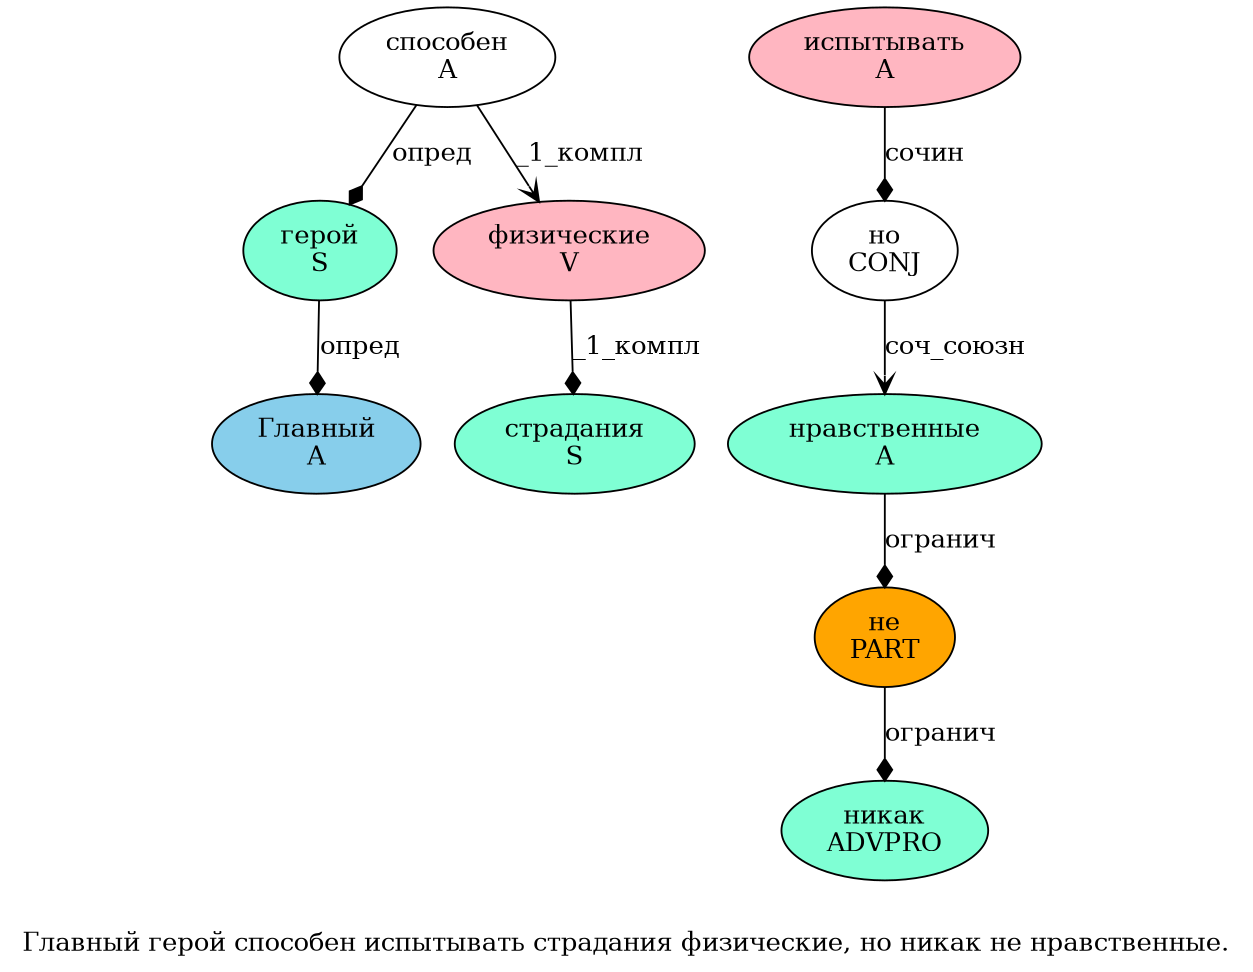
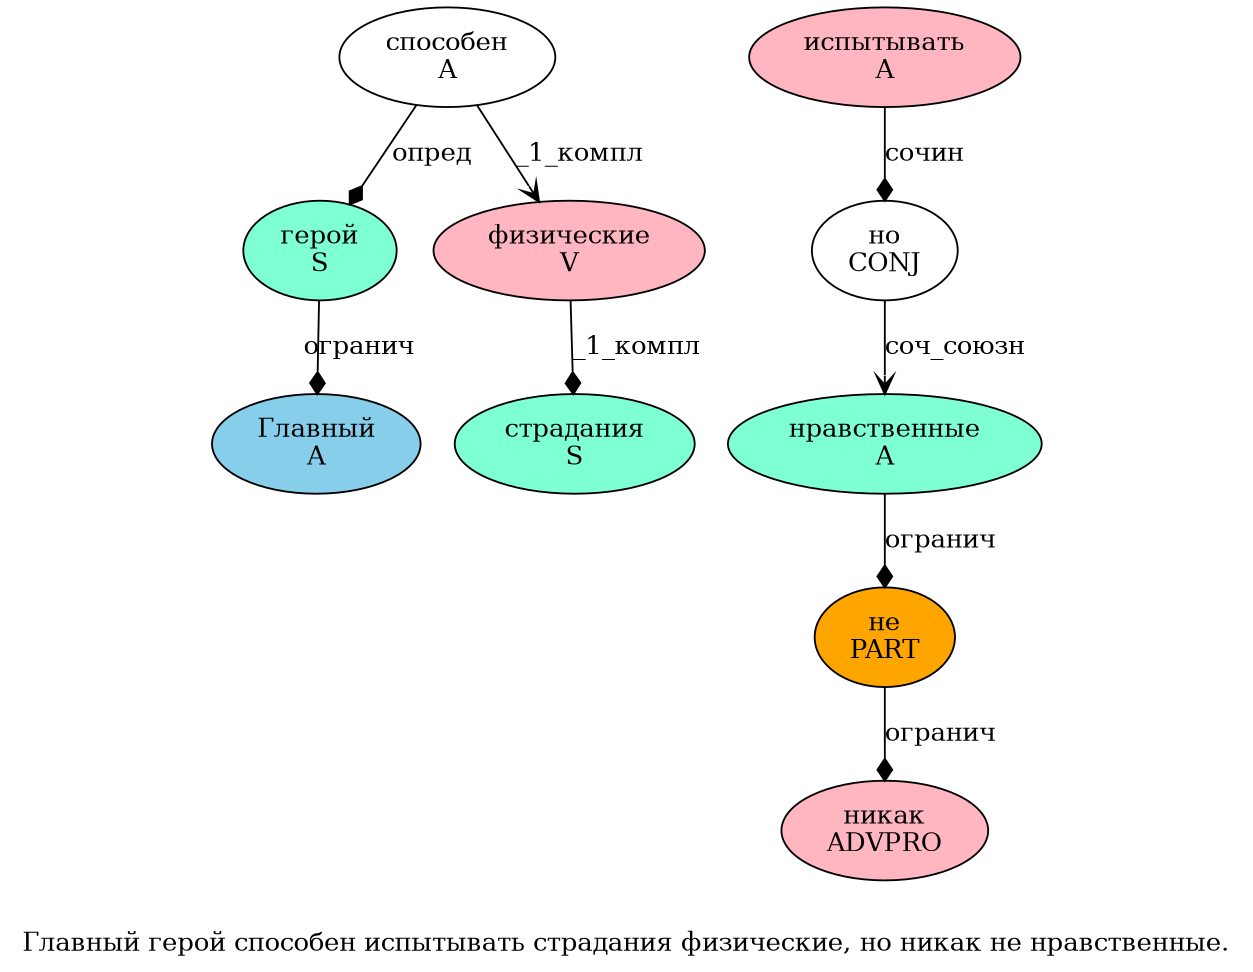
(360, 347) -> (360, 347)
(885, 831) -> (885, 831)
